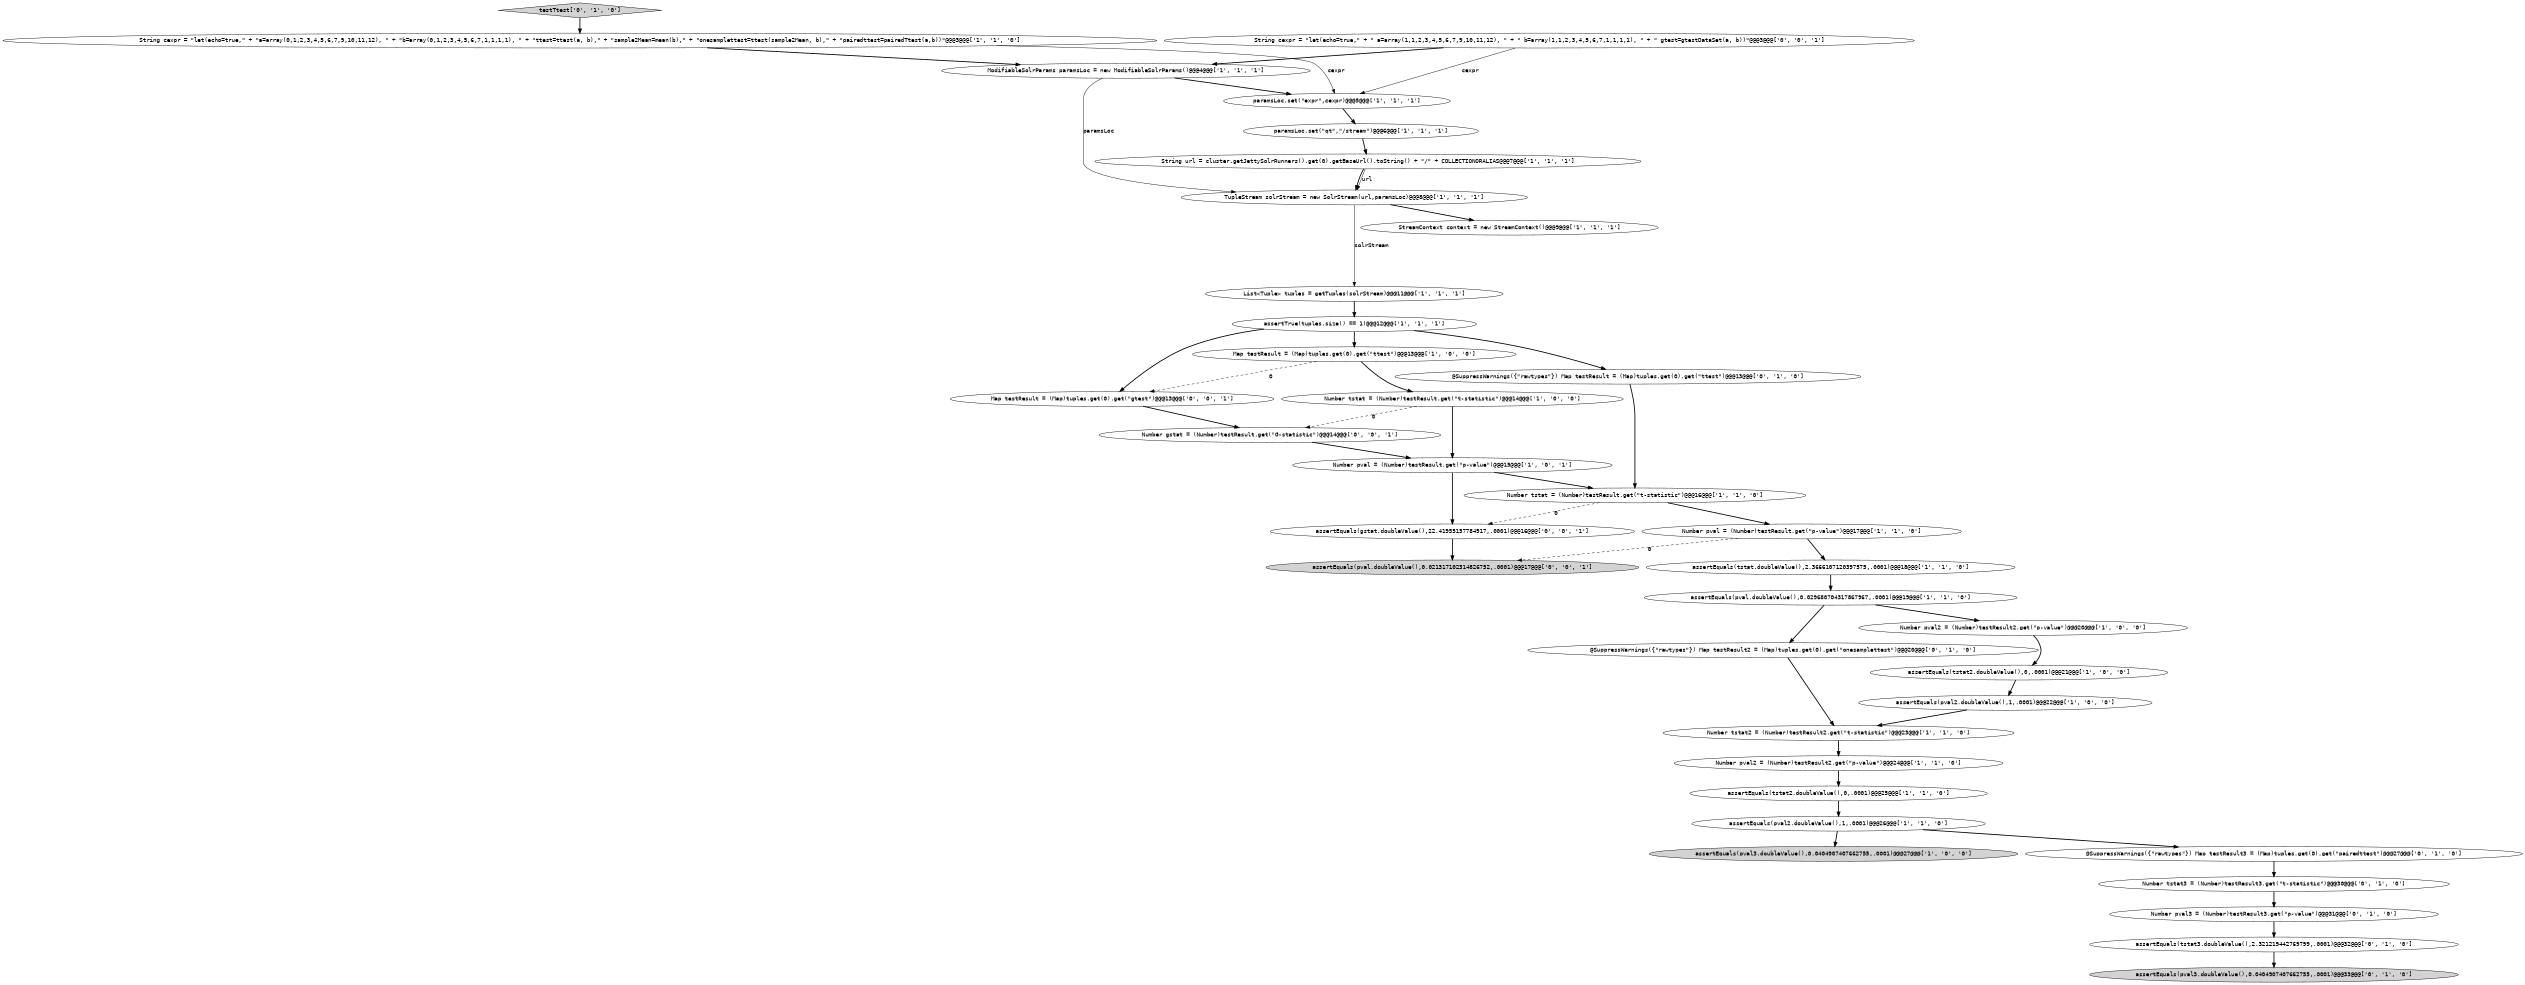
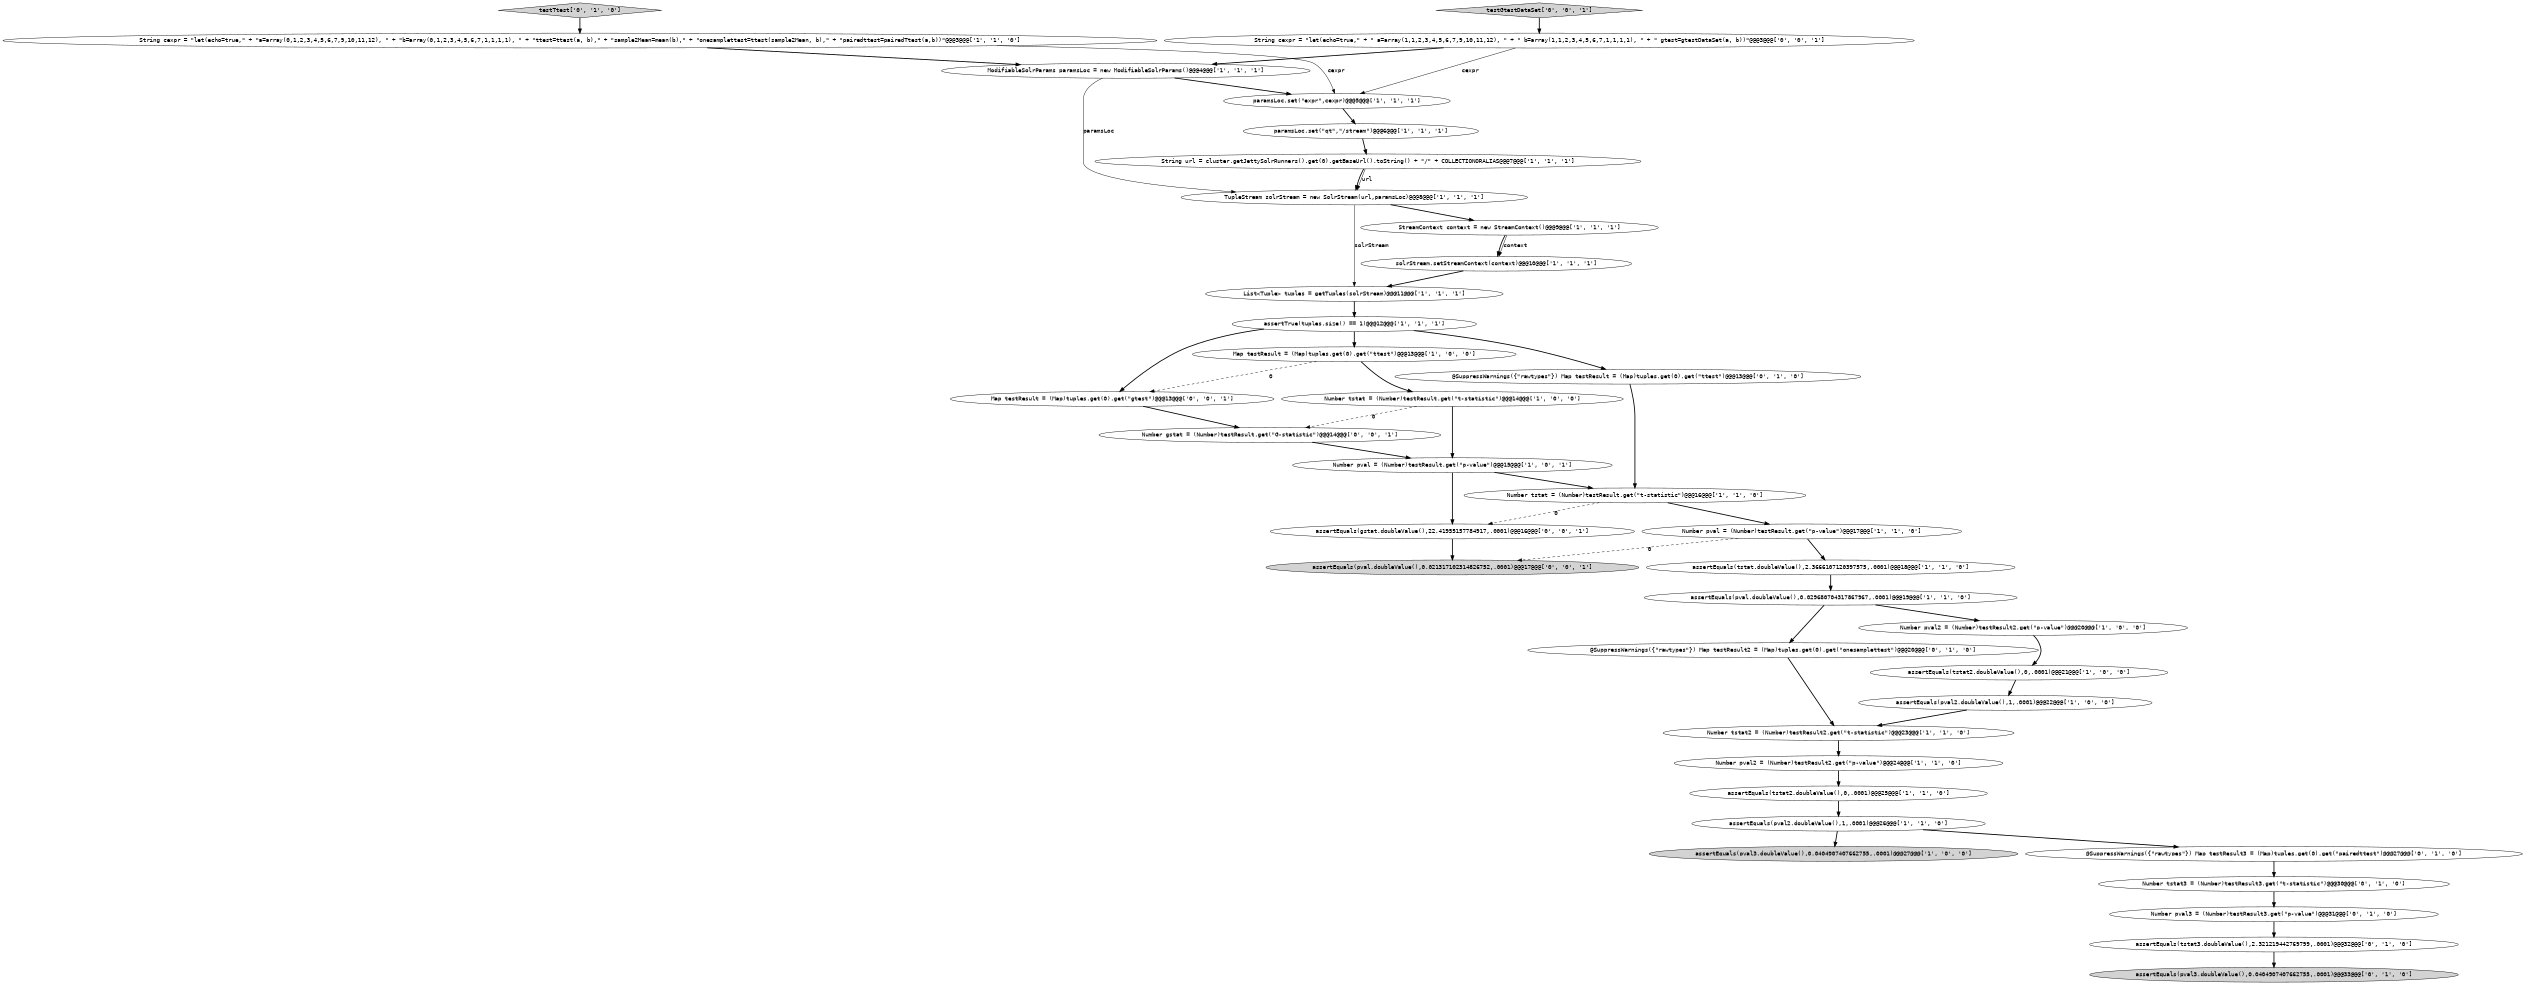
none -> (1539, 10)
none -> (1496, 264)
